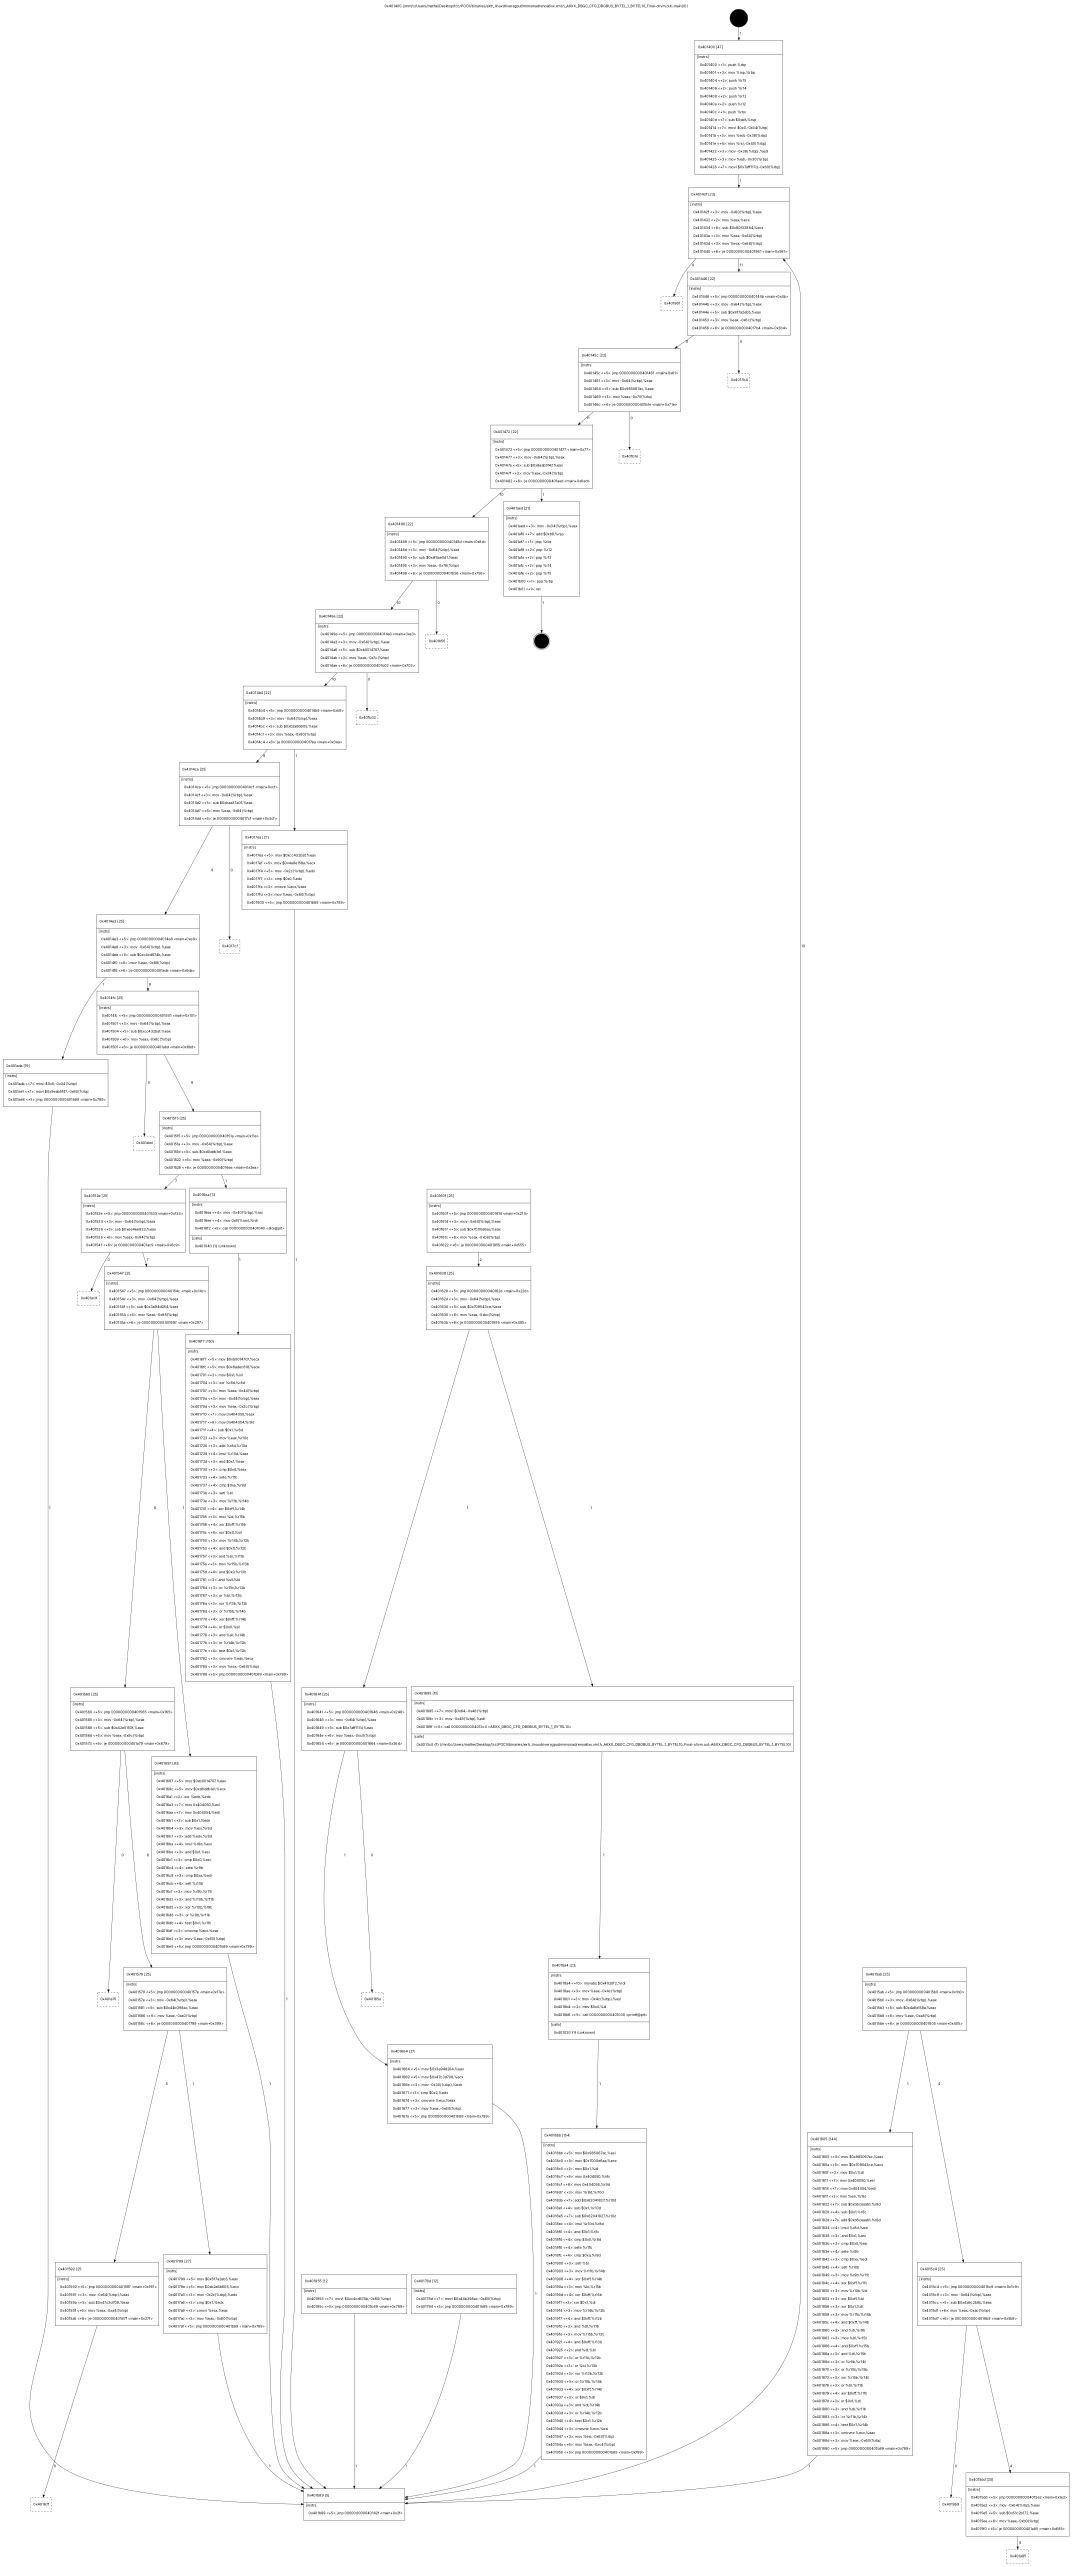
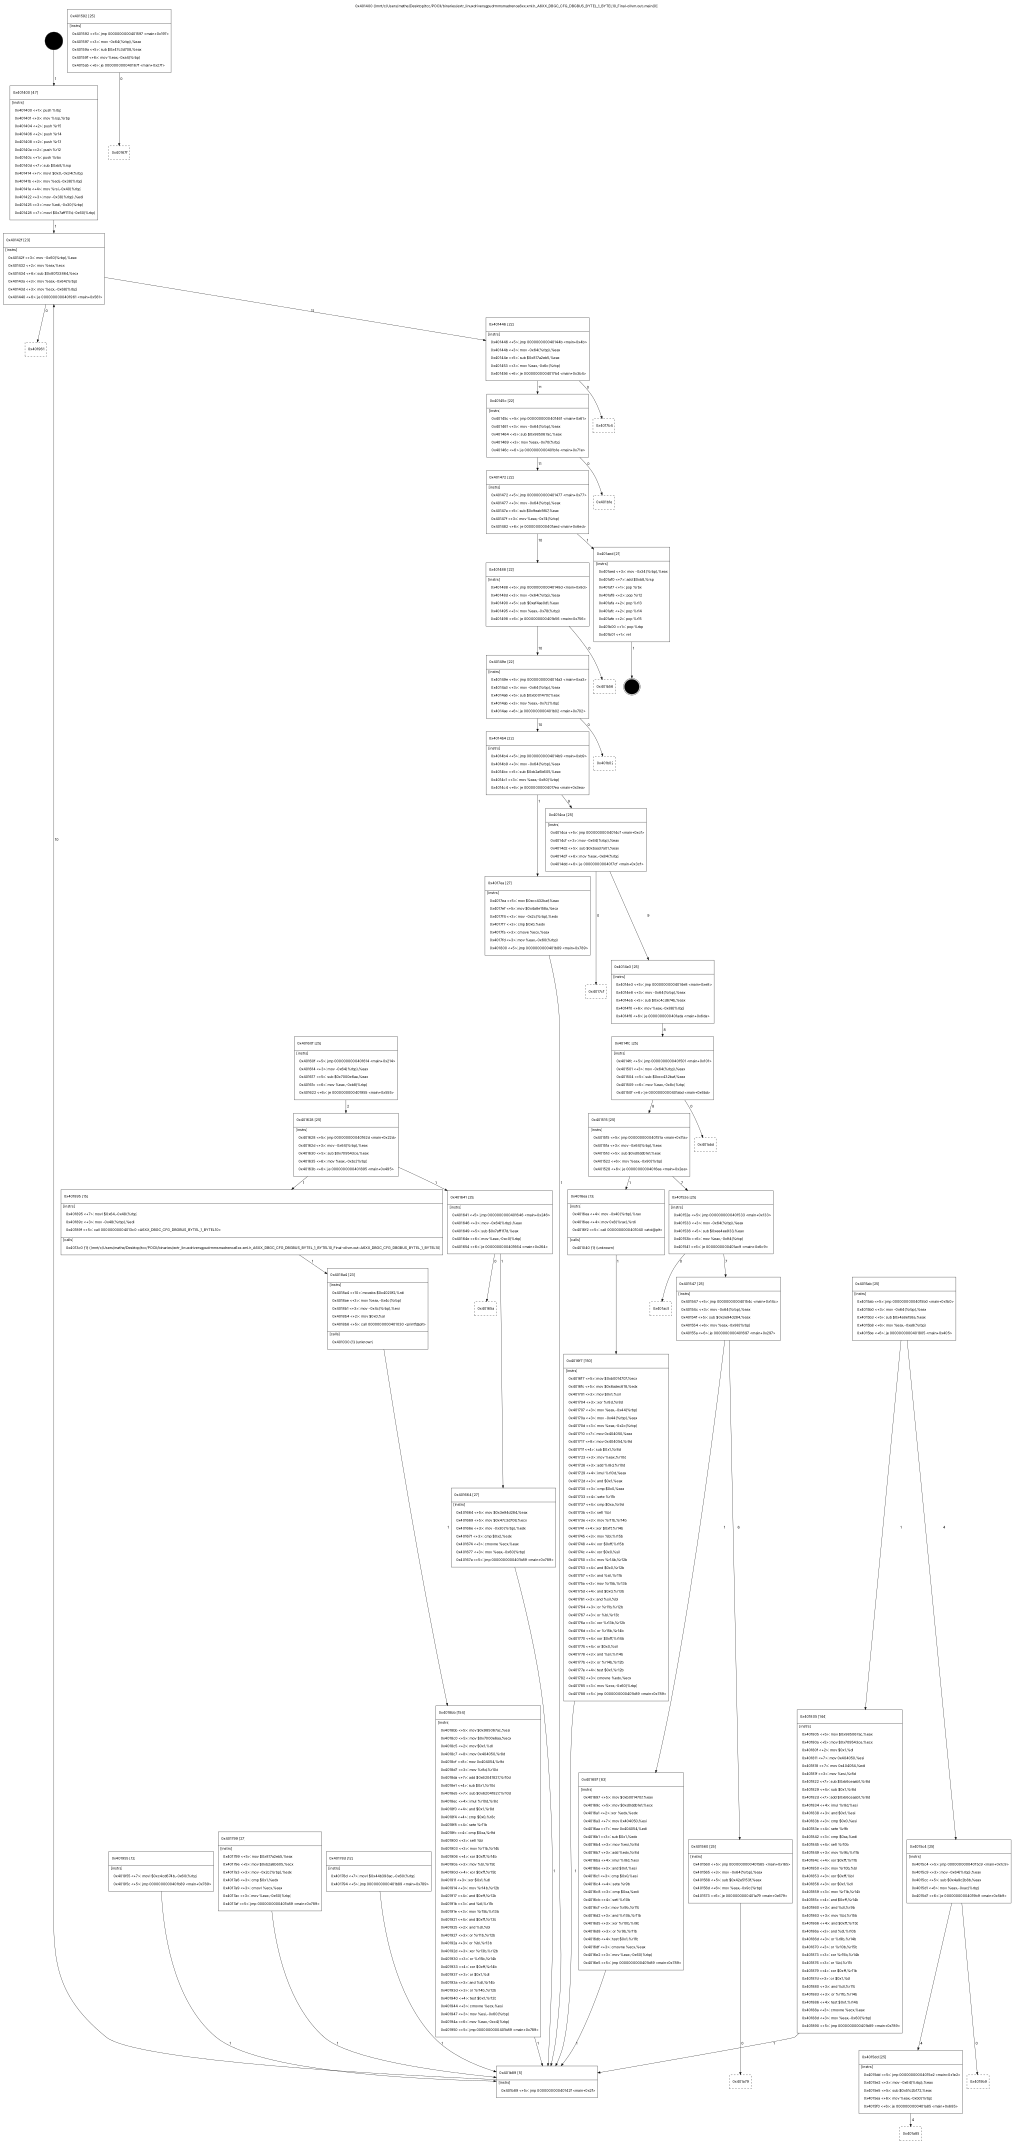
(56, 1083) -> none
(175, 1999) -> none
